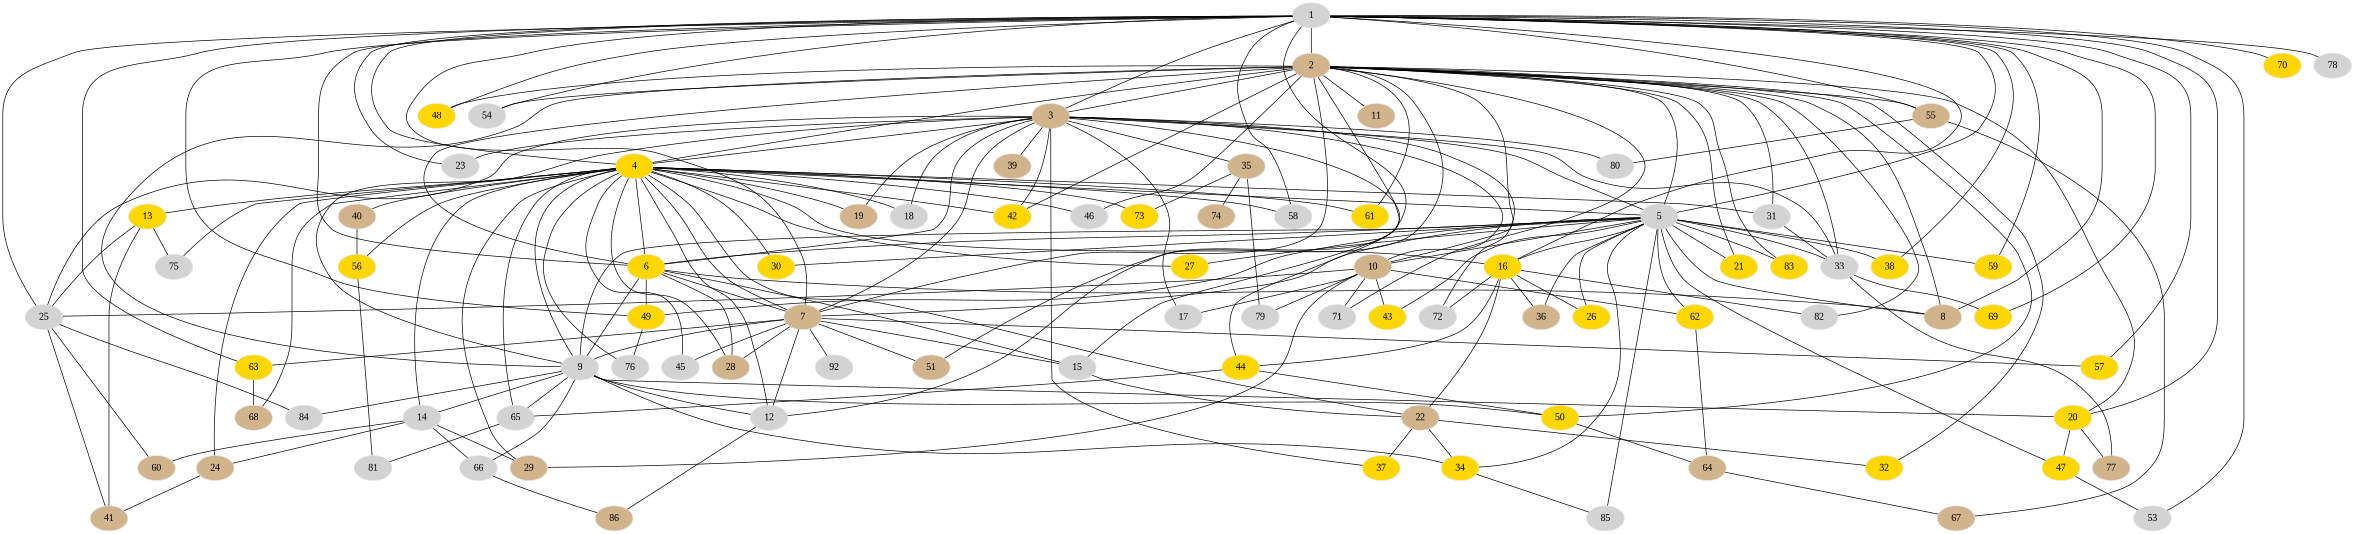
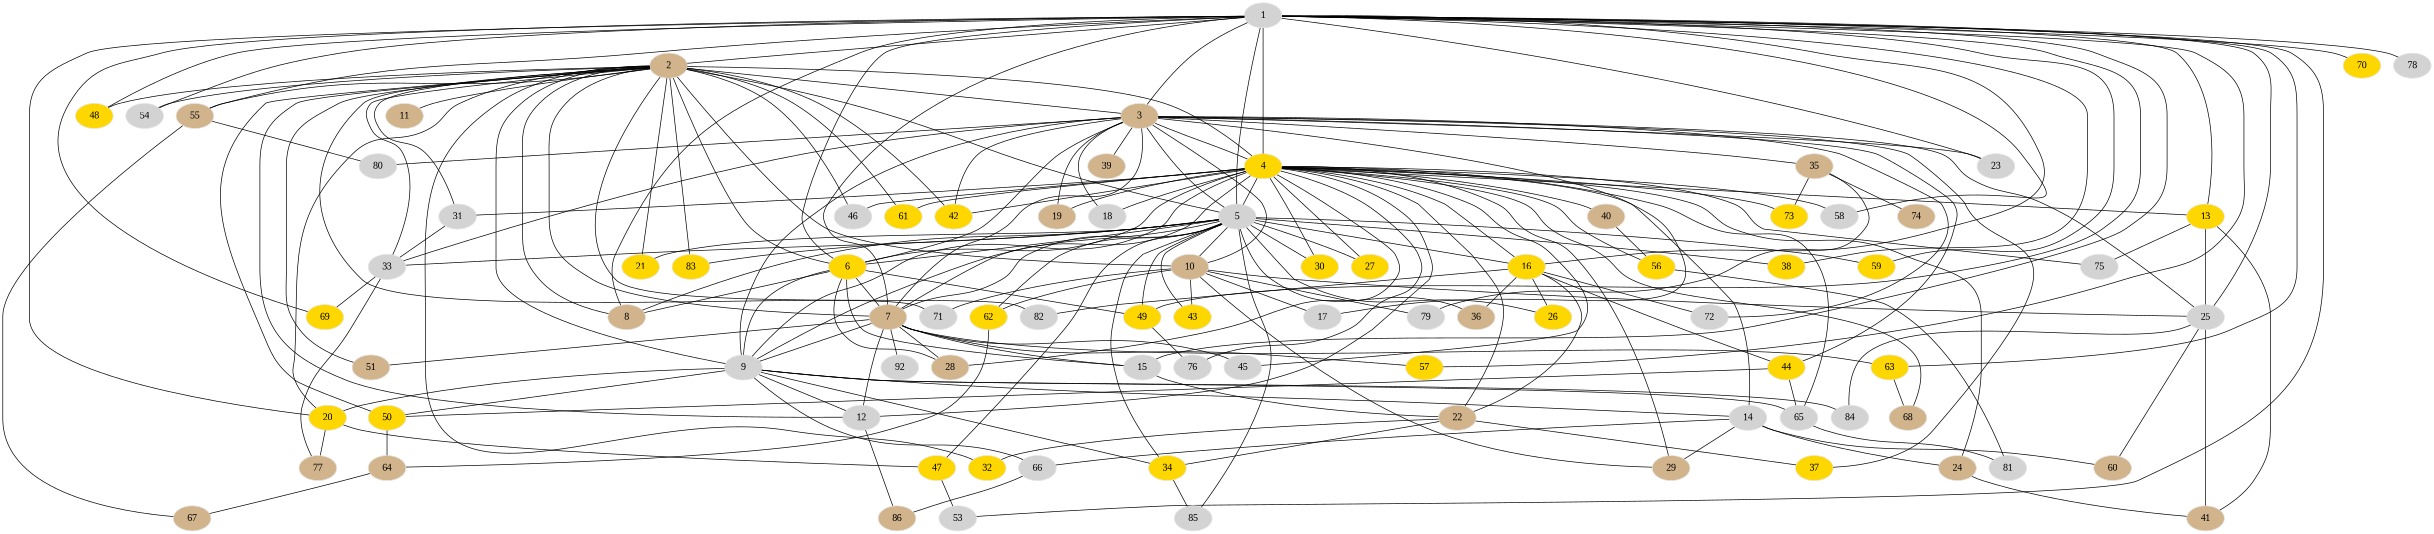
none -> (1810, 25)
